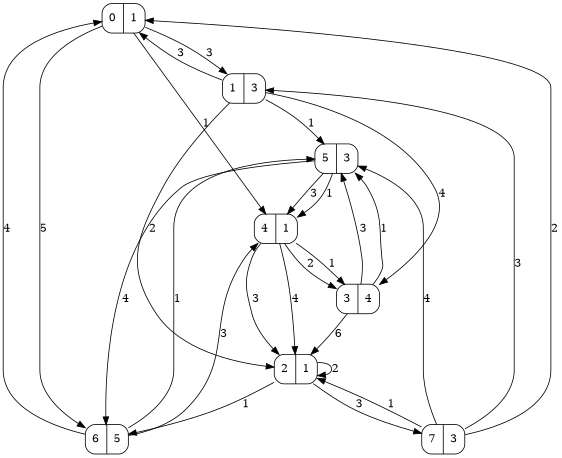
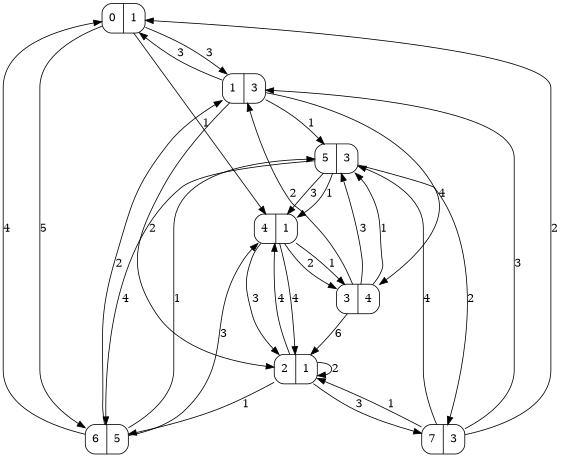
none -> (289, 199)
none -> (118, 248)
none -> (464, 260)
none -> (276, 304)
